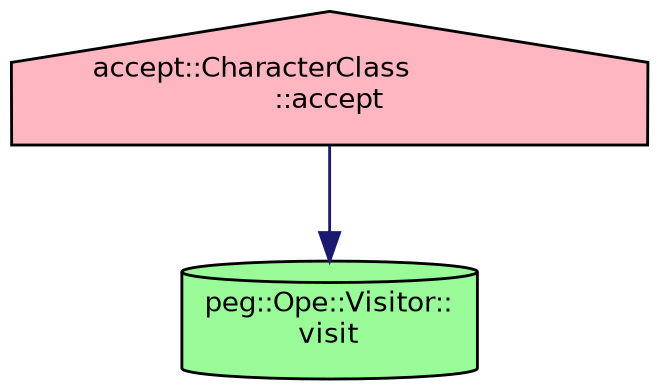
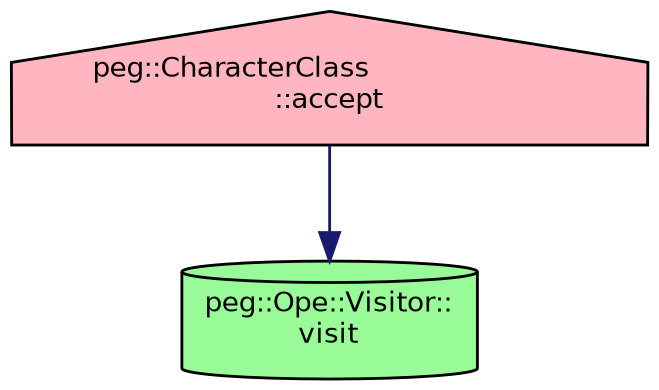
(330, 85) -> (330, 85)
